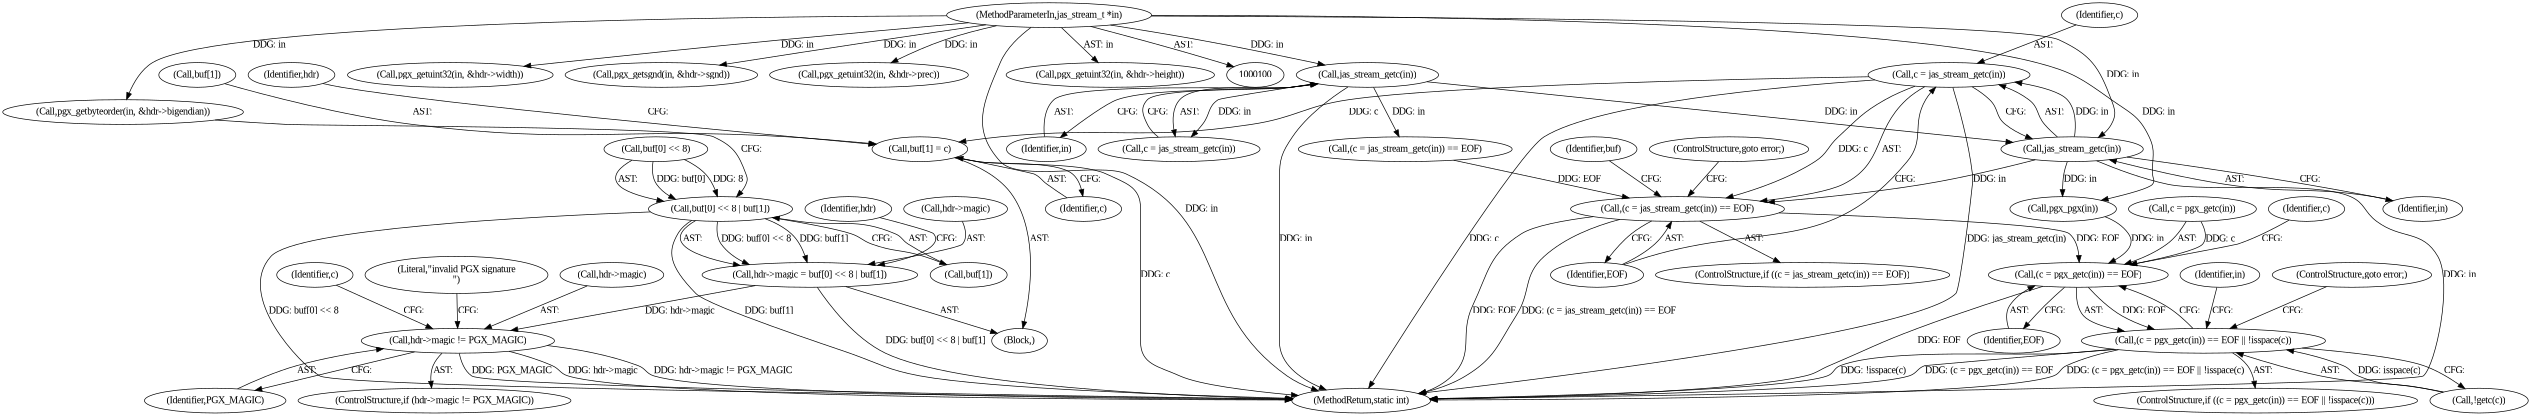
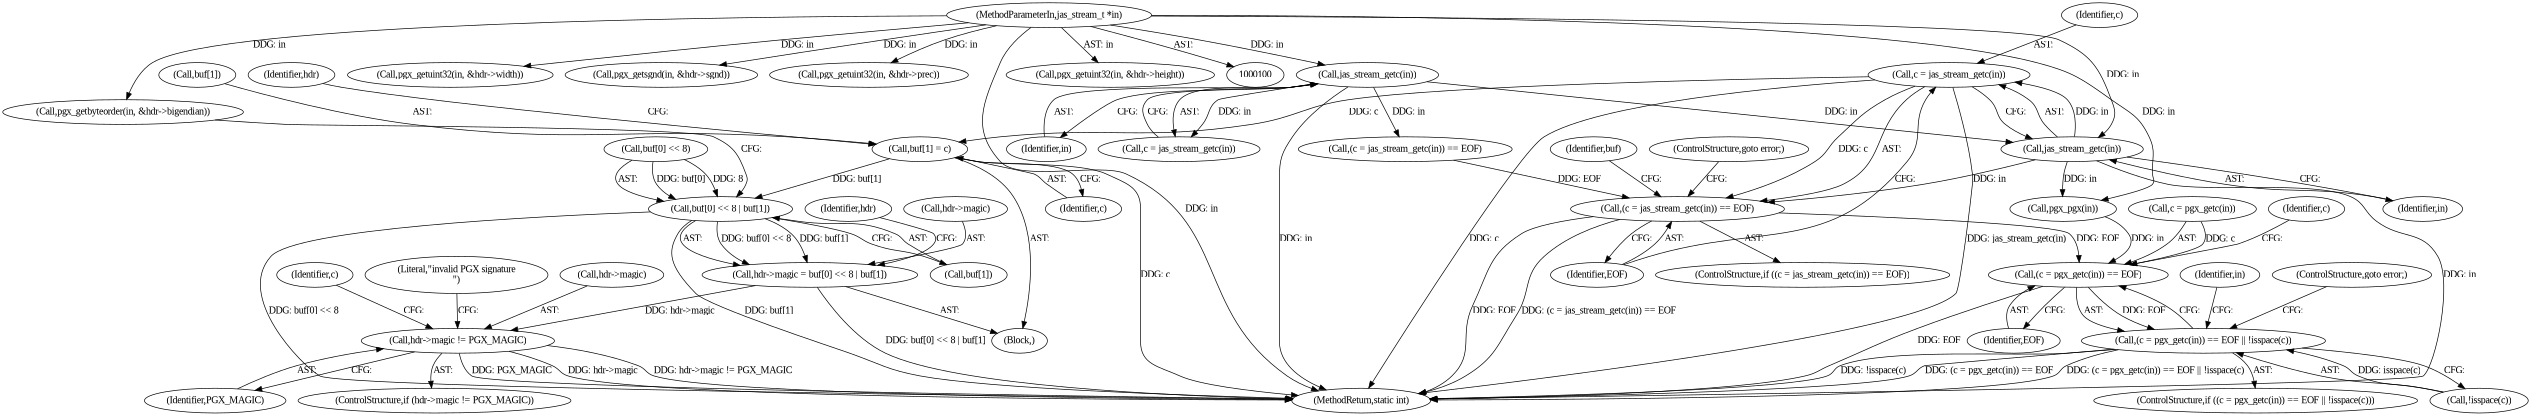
none -> (826, 178)
(2479, 401) -> (2479, 401)
